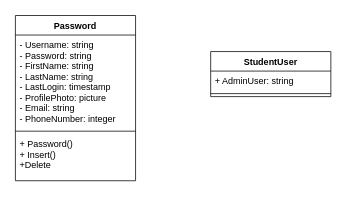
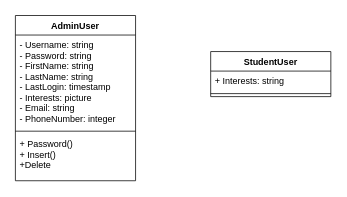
(75, 26) -> (75, 26)
(60, 45) -> (60, 45)
(257, 81) -> (258, 81)
